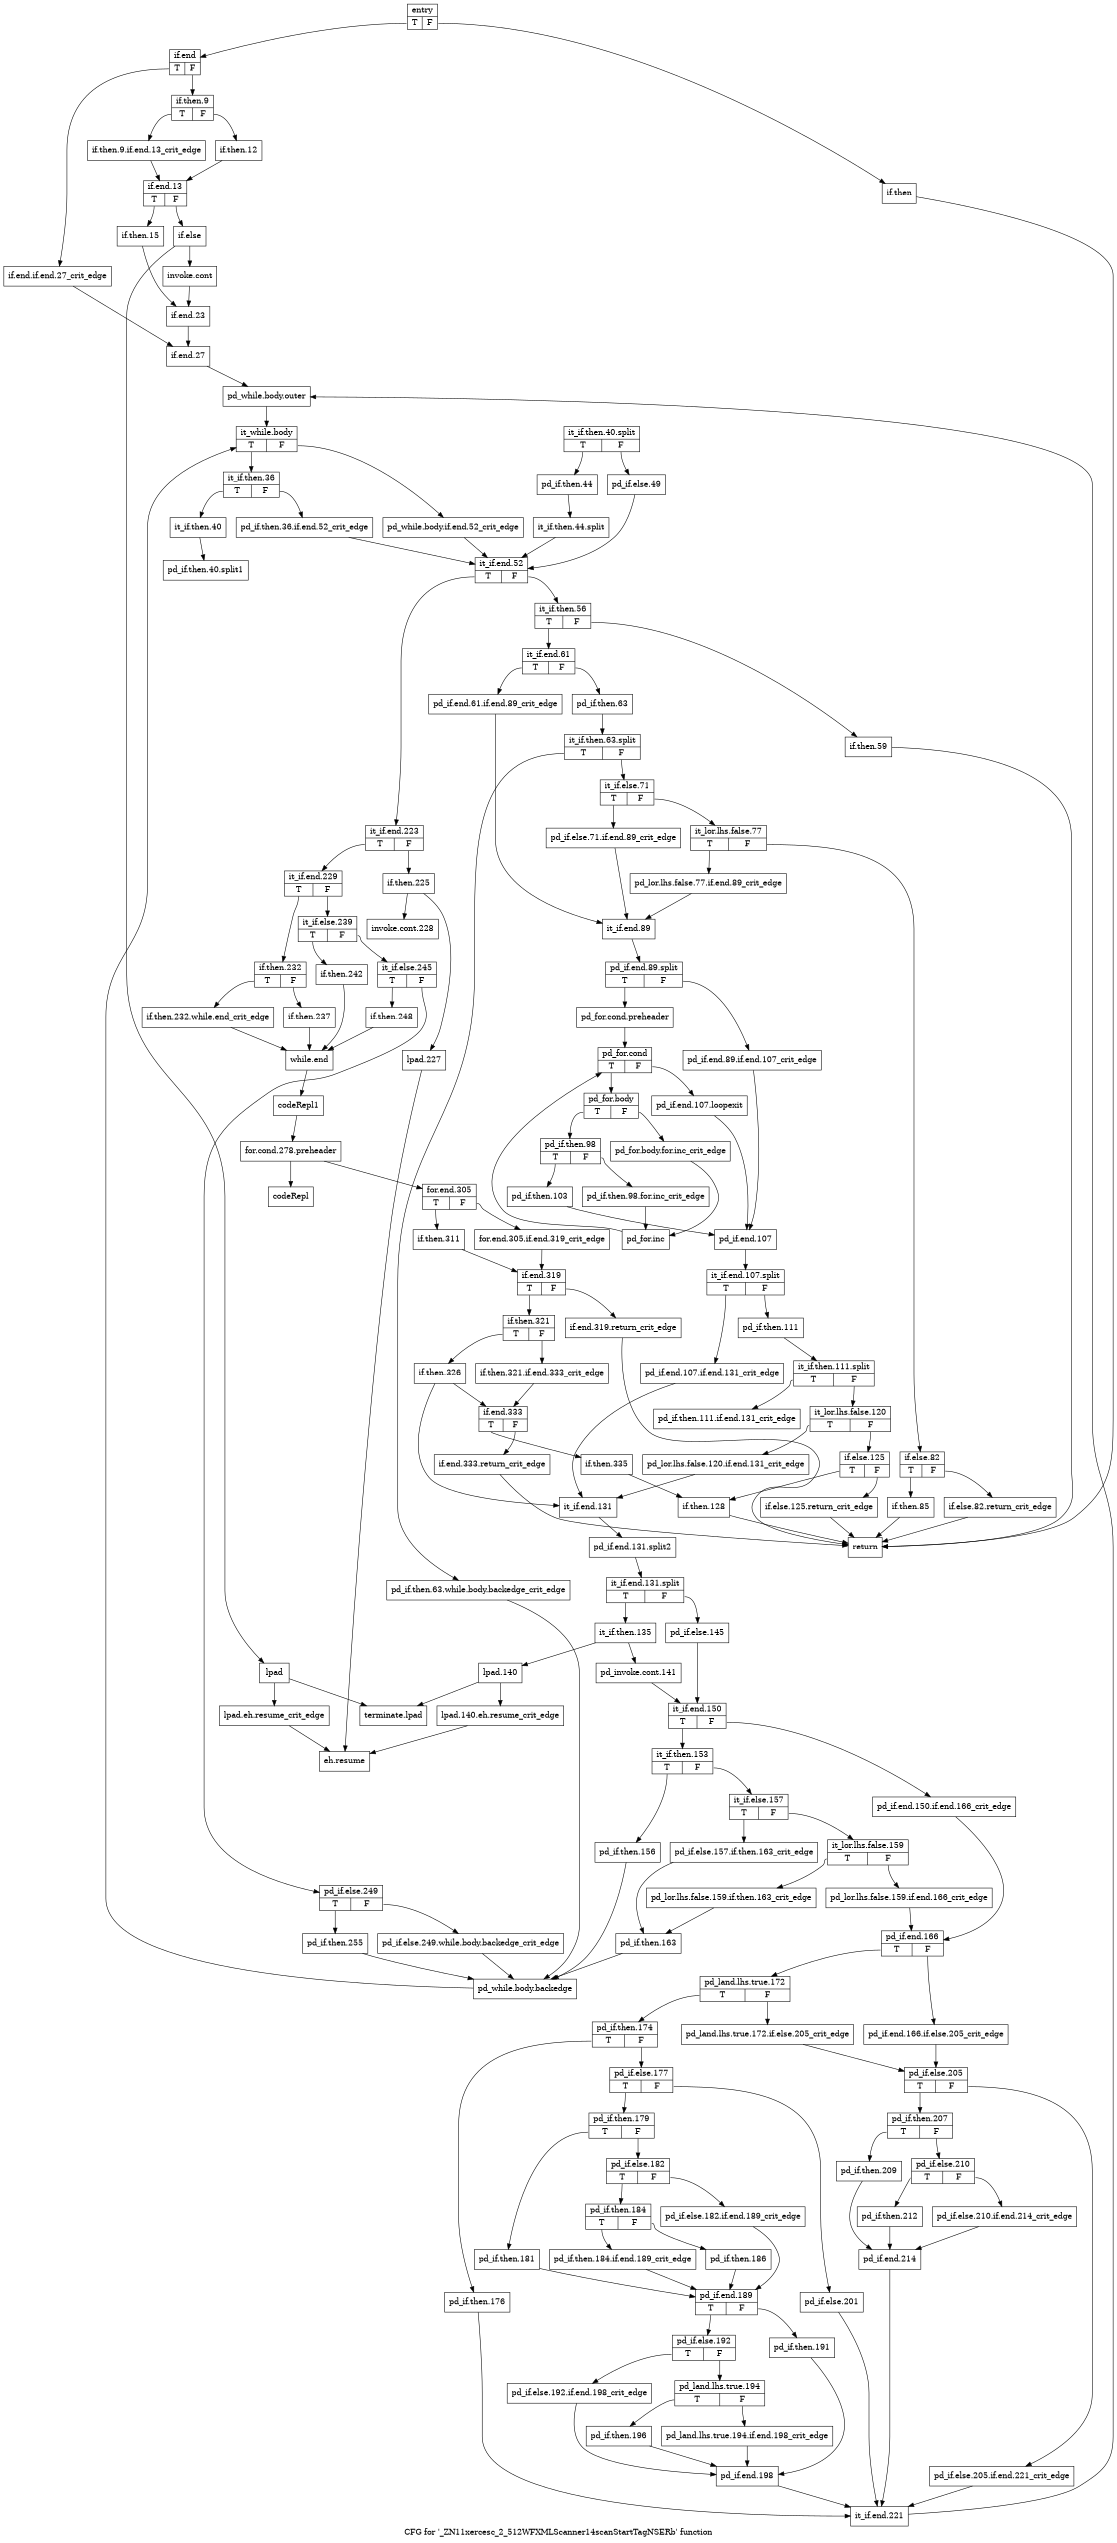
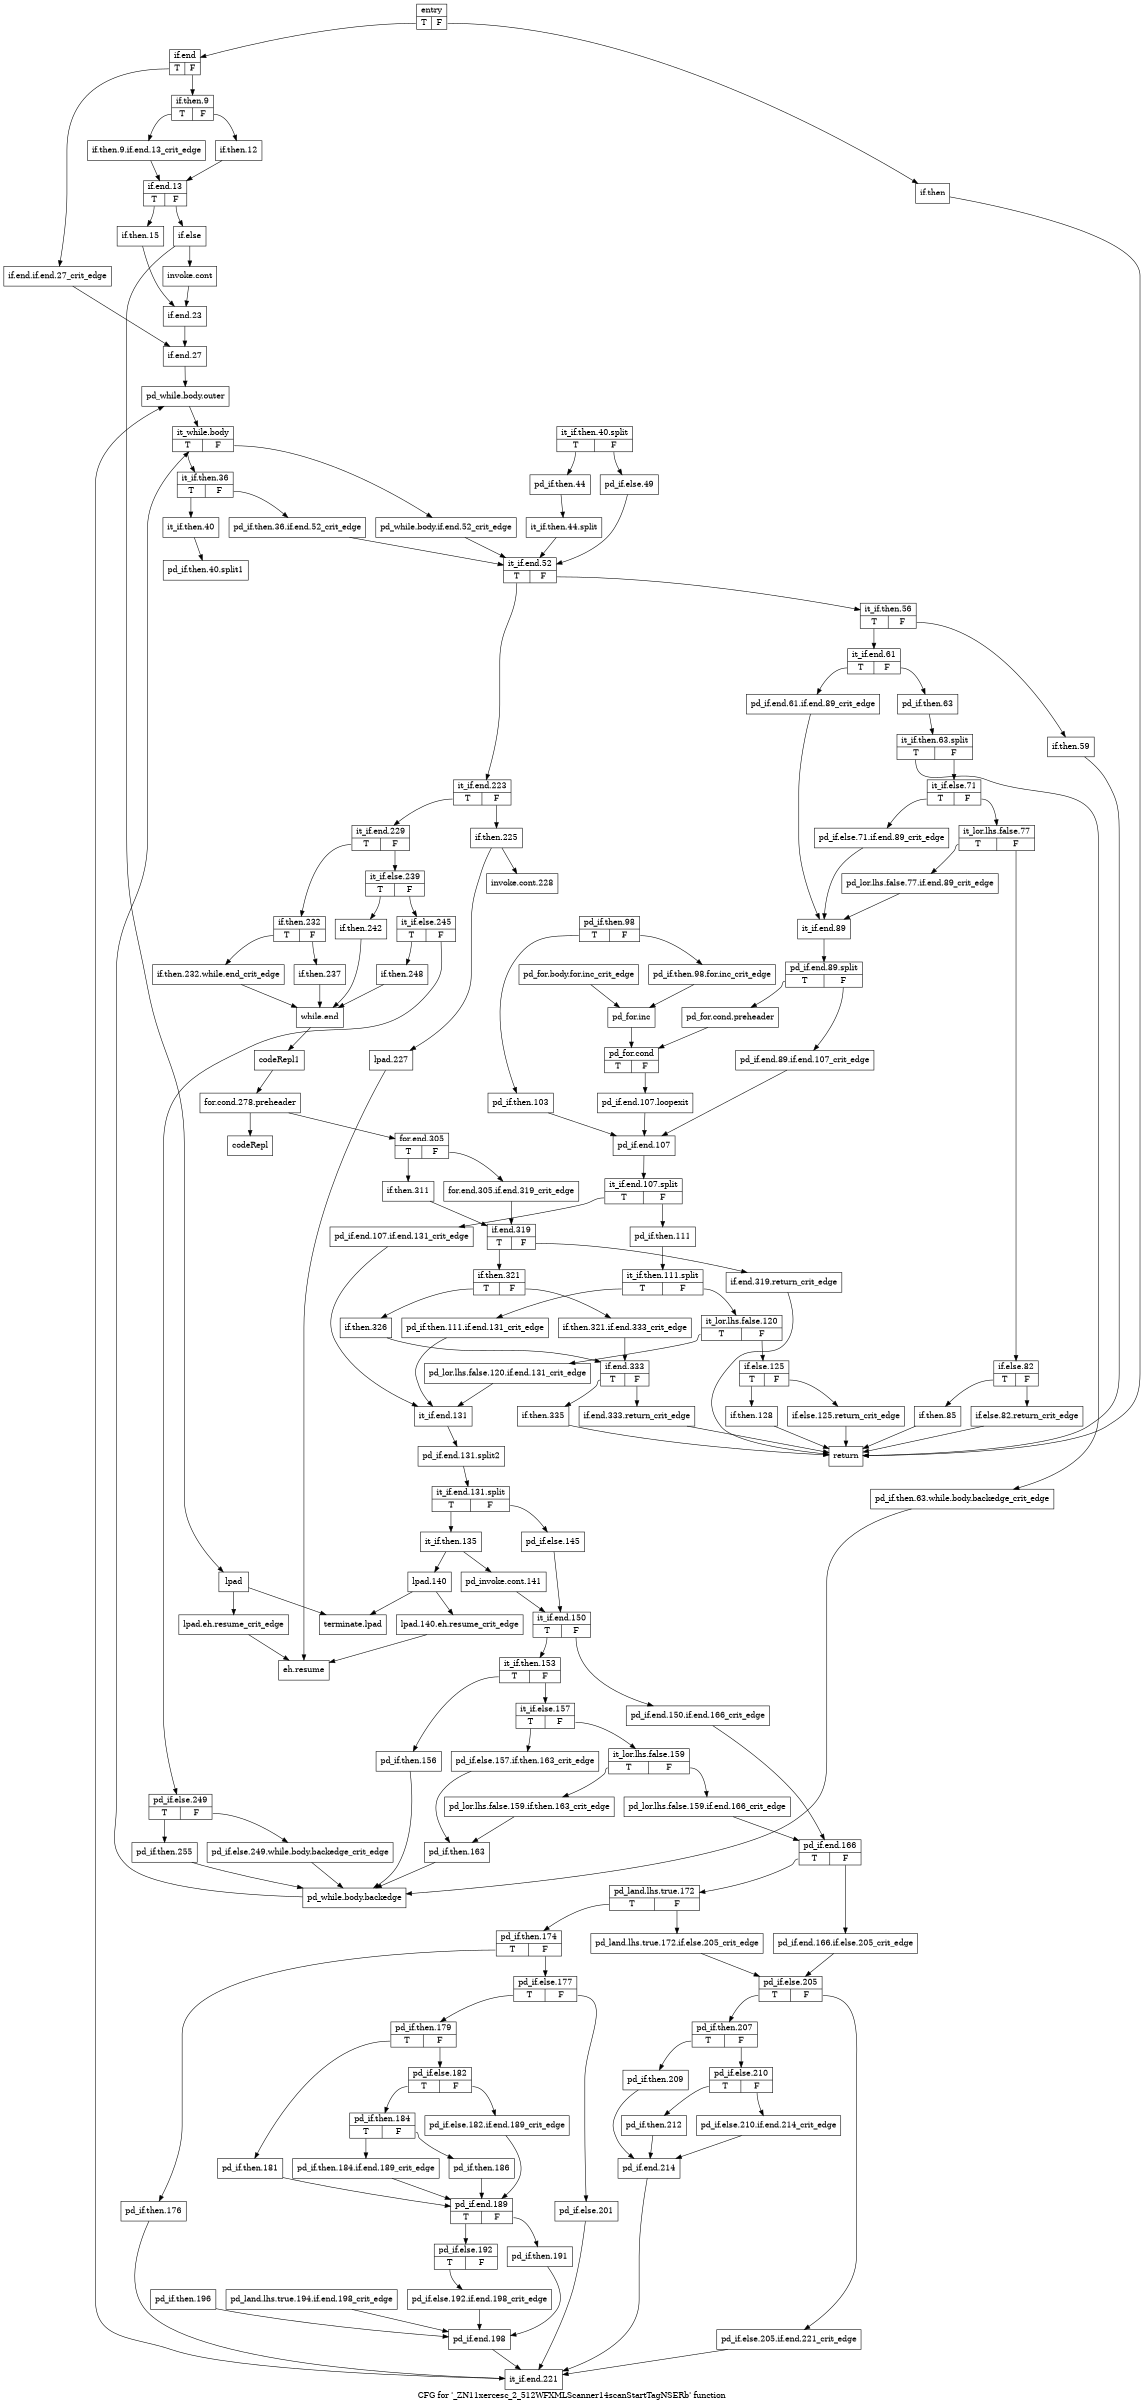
(611, 1106) -> none
(650, 1484) -> (696, 1445)
(442, 1486) -> (417, 1365)
(720, 2393) -> none
